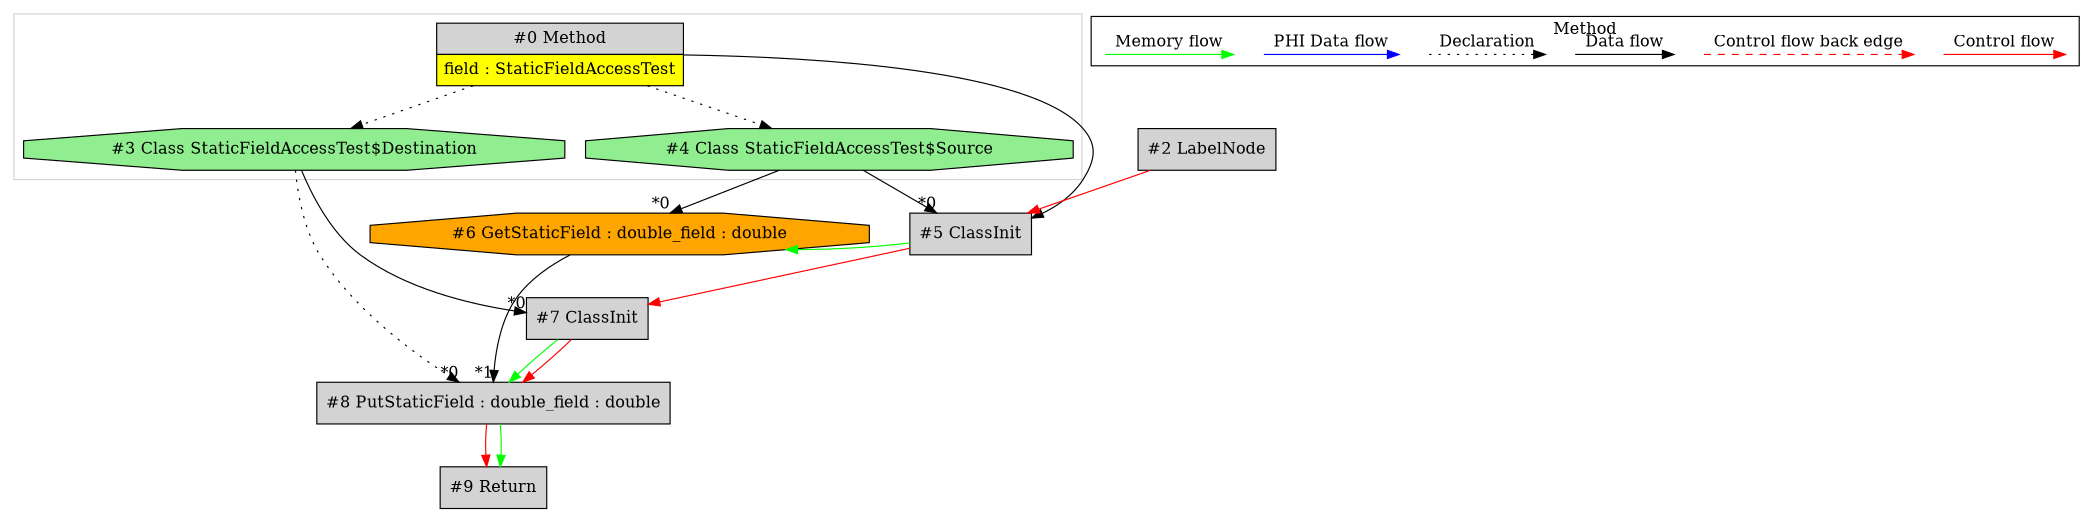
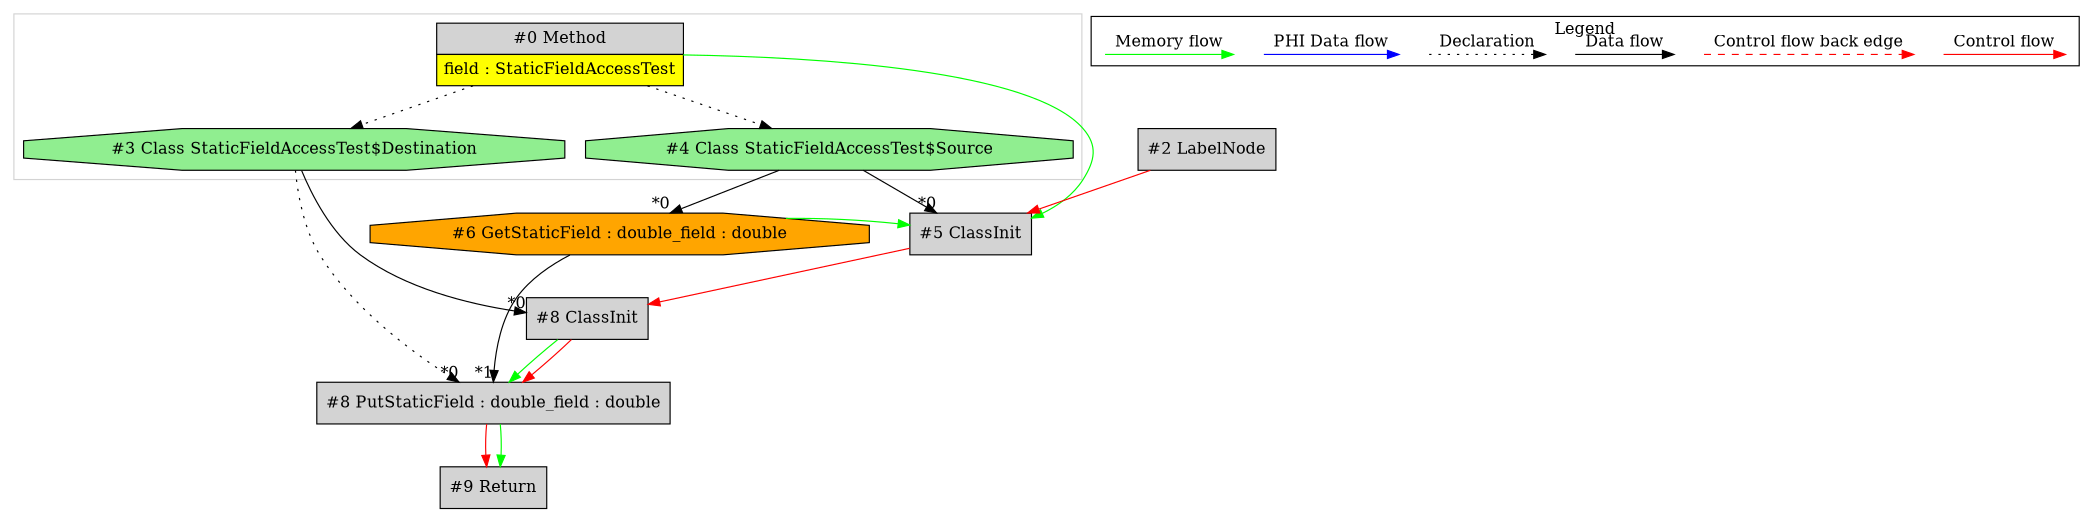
(1585, 30) -> (1585, 30)
(943, 75) -> (943, 75)
(854, 248) -> (842, 219)
(587, 319) -> (587, 319)
